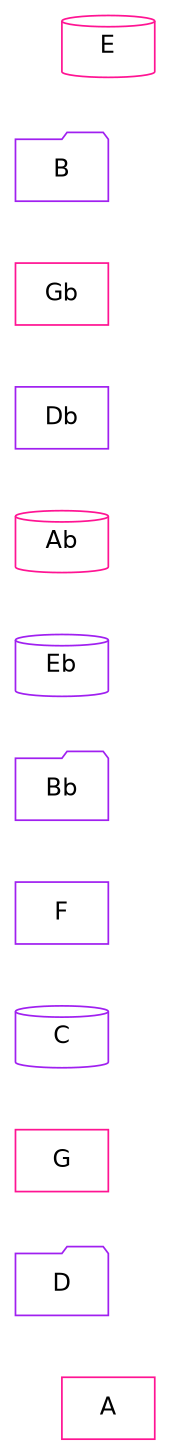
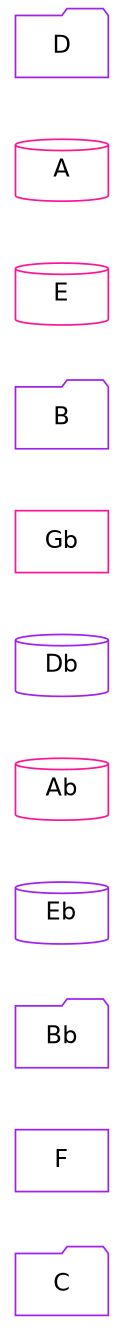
(62, 418) -> (62, 665)
(62, 1037) -> (62, 1284)
(62, 1161) -> none
(108, 1408) -> (62, 170)
